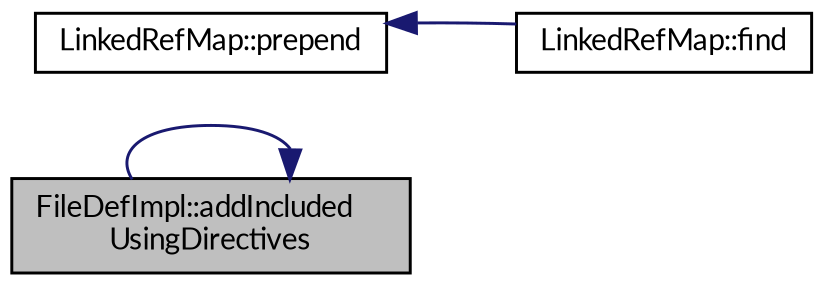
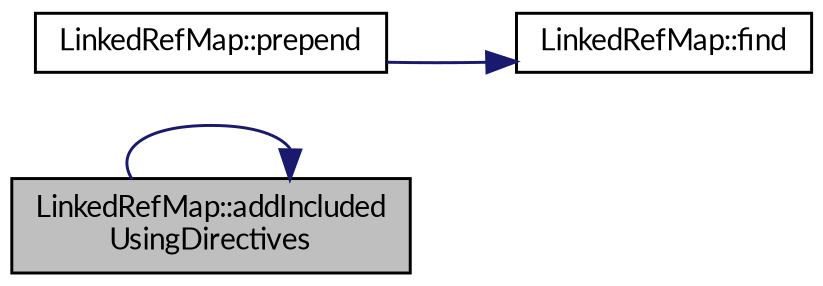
(467, 23) -> (437, 63)
(211, 226) -> (211, 226)
